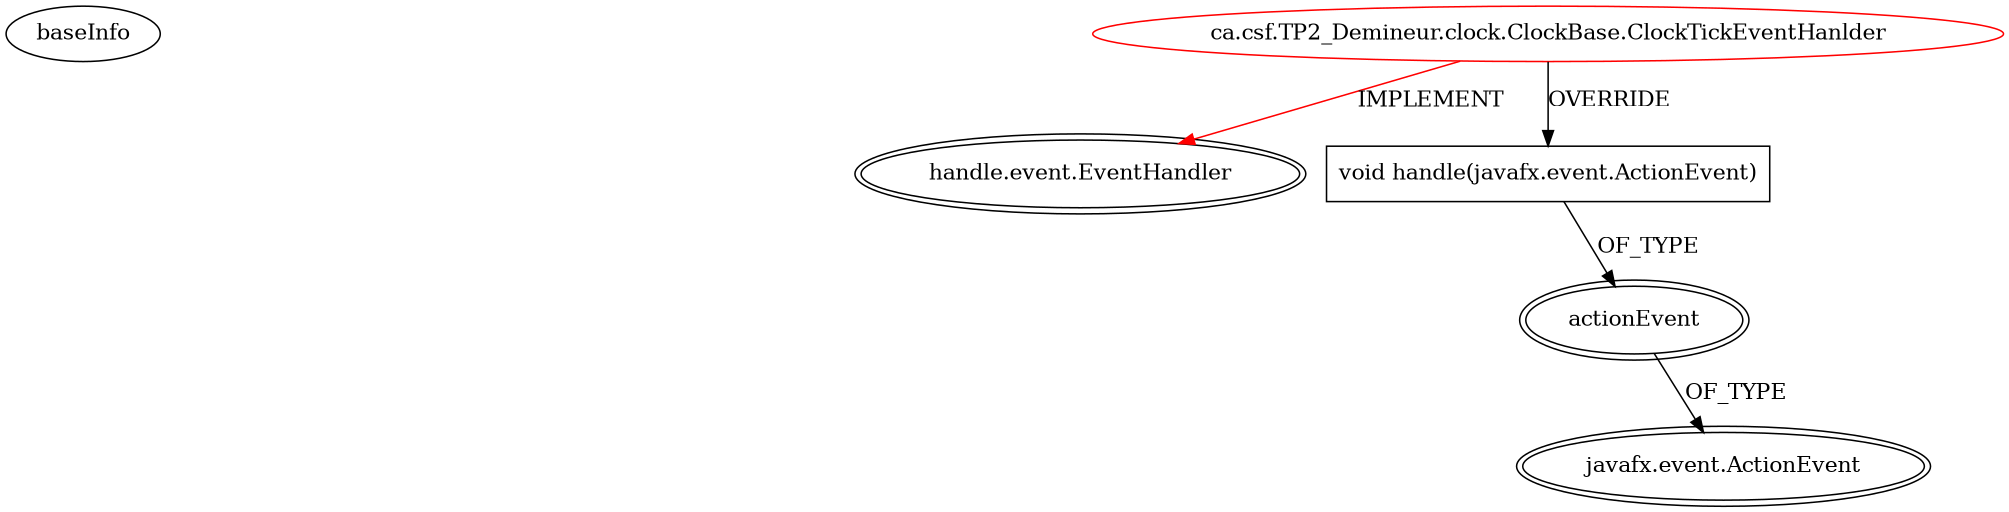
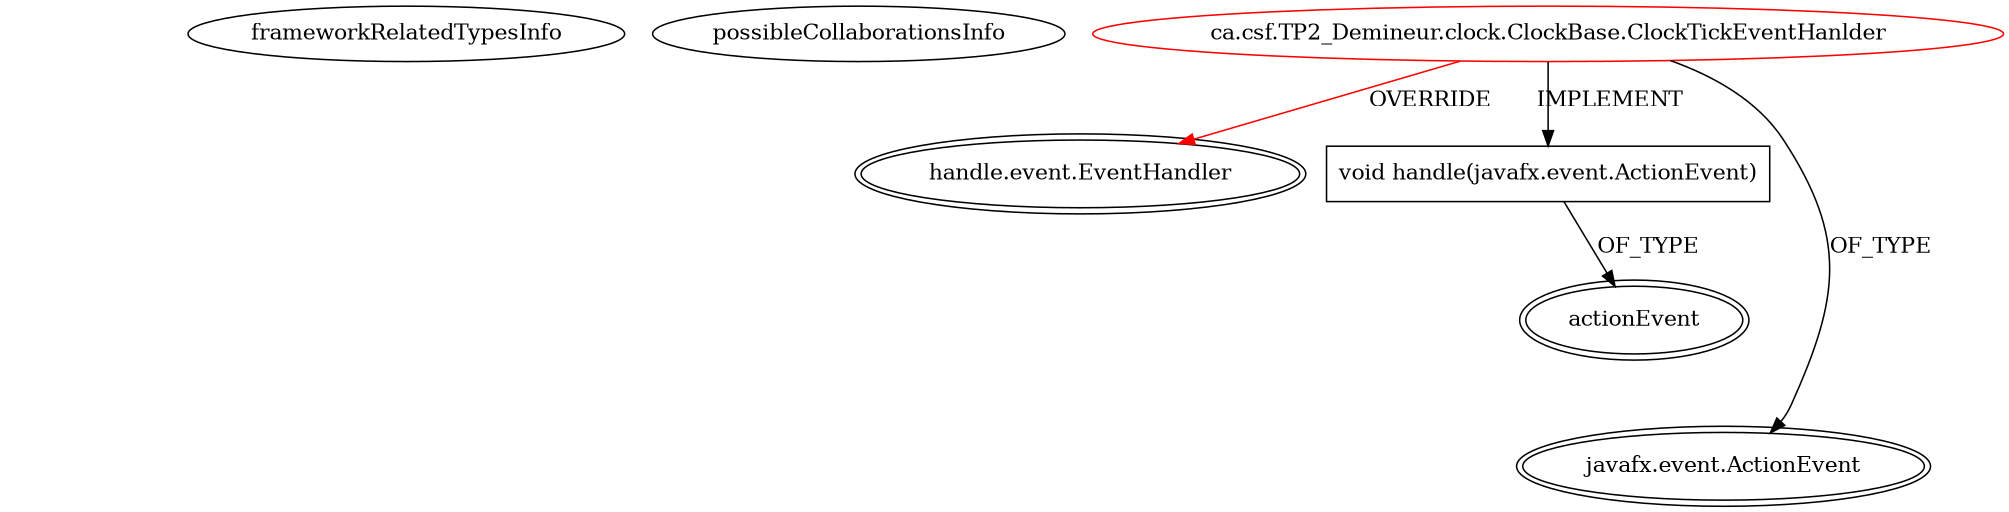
(83, 34) -> none
none -> (406, 34)
none -> (859, 34)
(1430, 101) -> (1430, 101)
(1610, 101) -> (1610, 101)
(1675, 386) -> (1820, 211)
